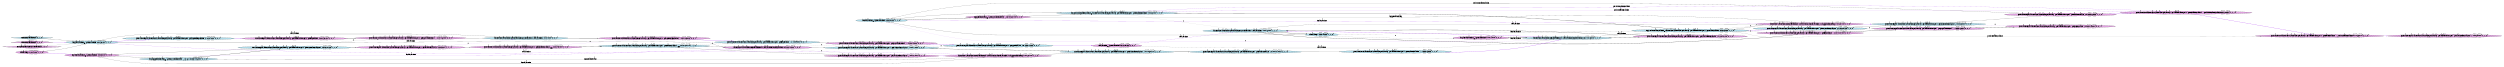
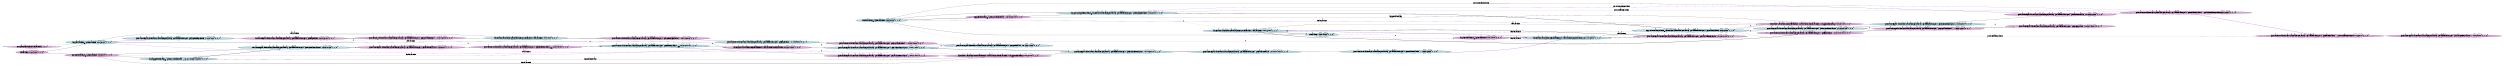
(32, 38) -> none
(32, 42) -> none
(1117, 46) -> none
